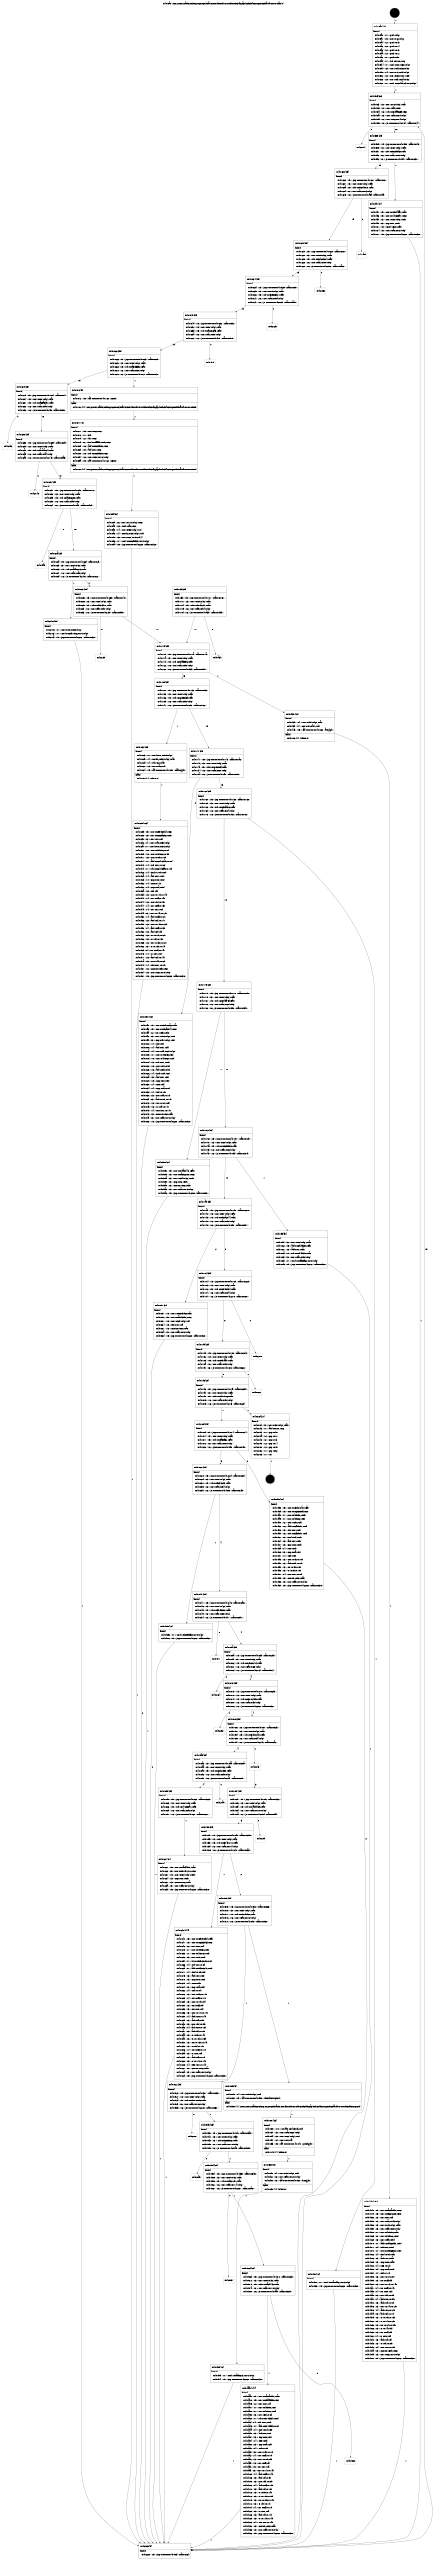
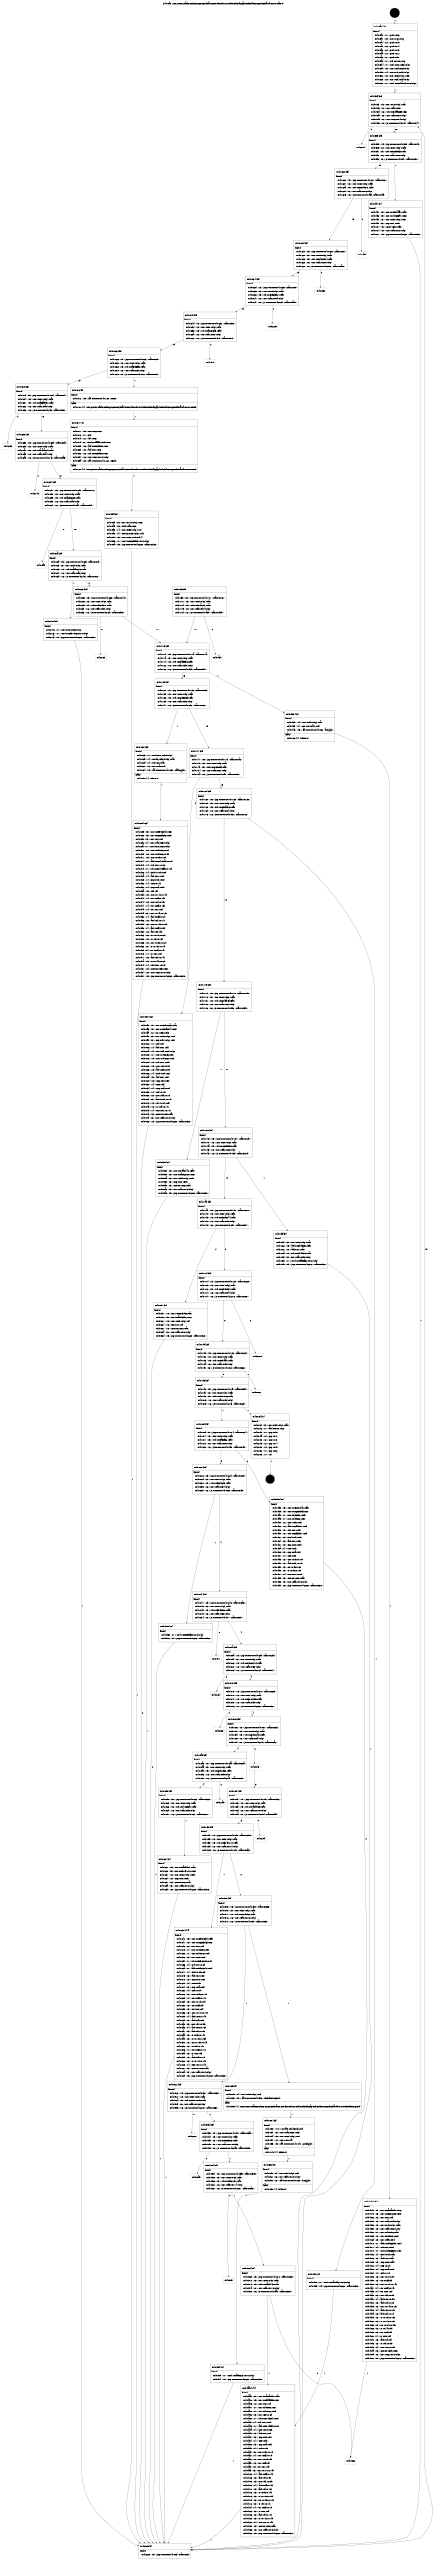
(328, 2474) -> (325, 2360)
(364, 2529) -> (358, 2409)
